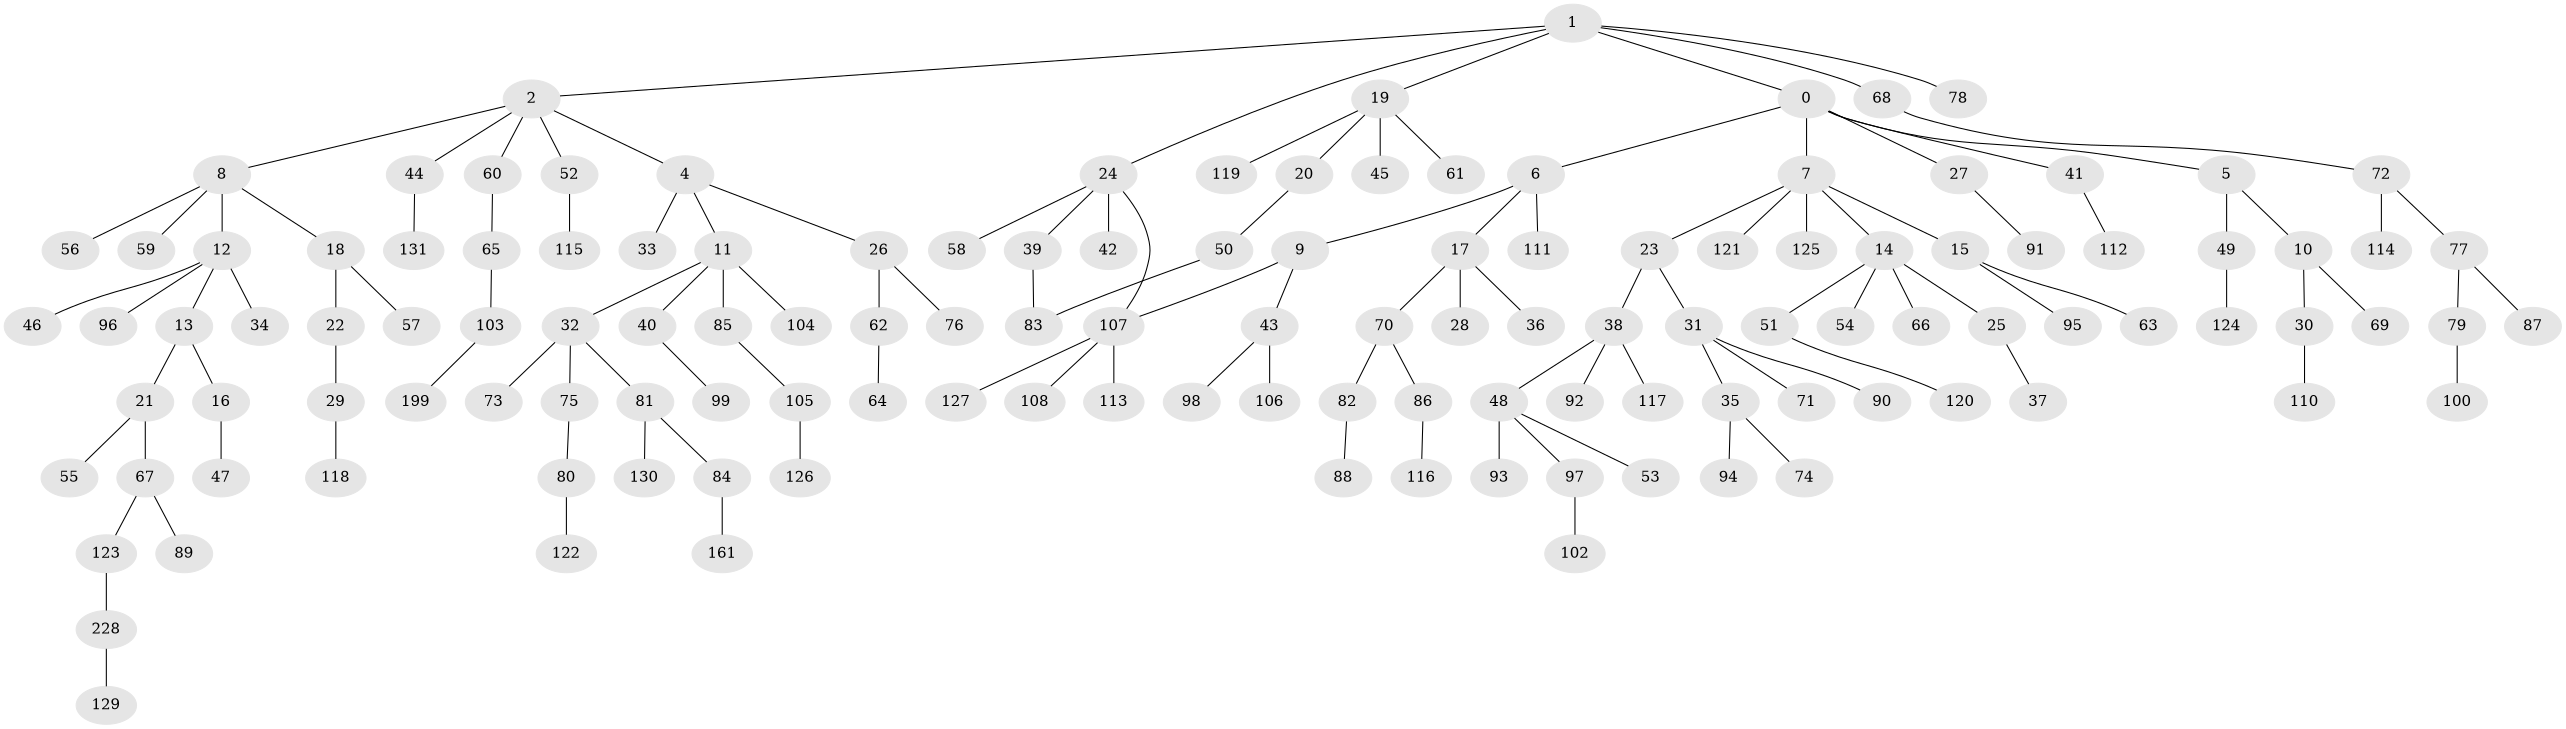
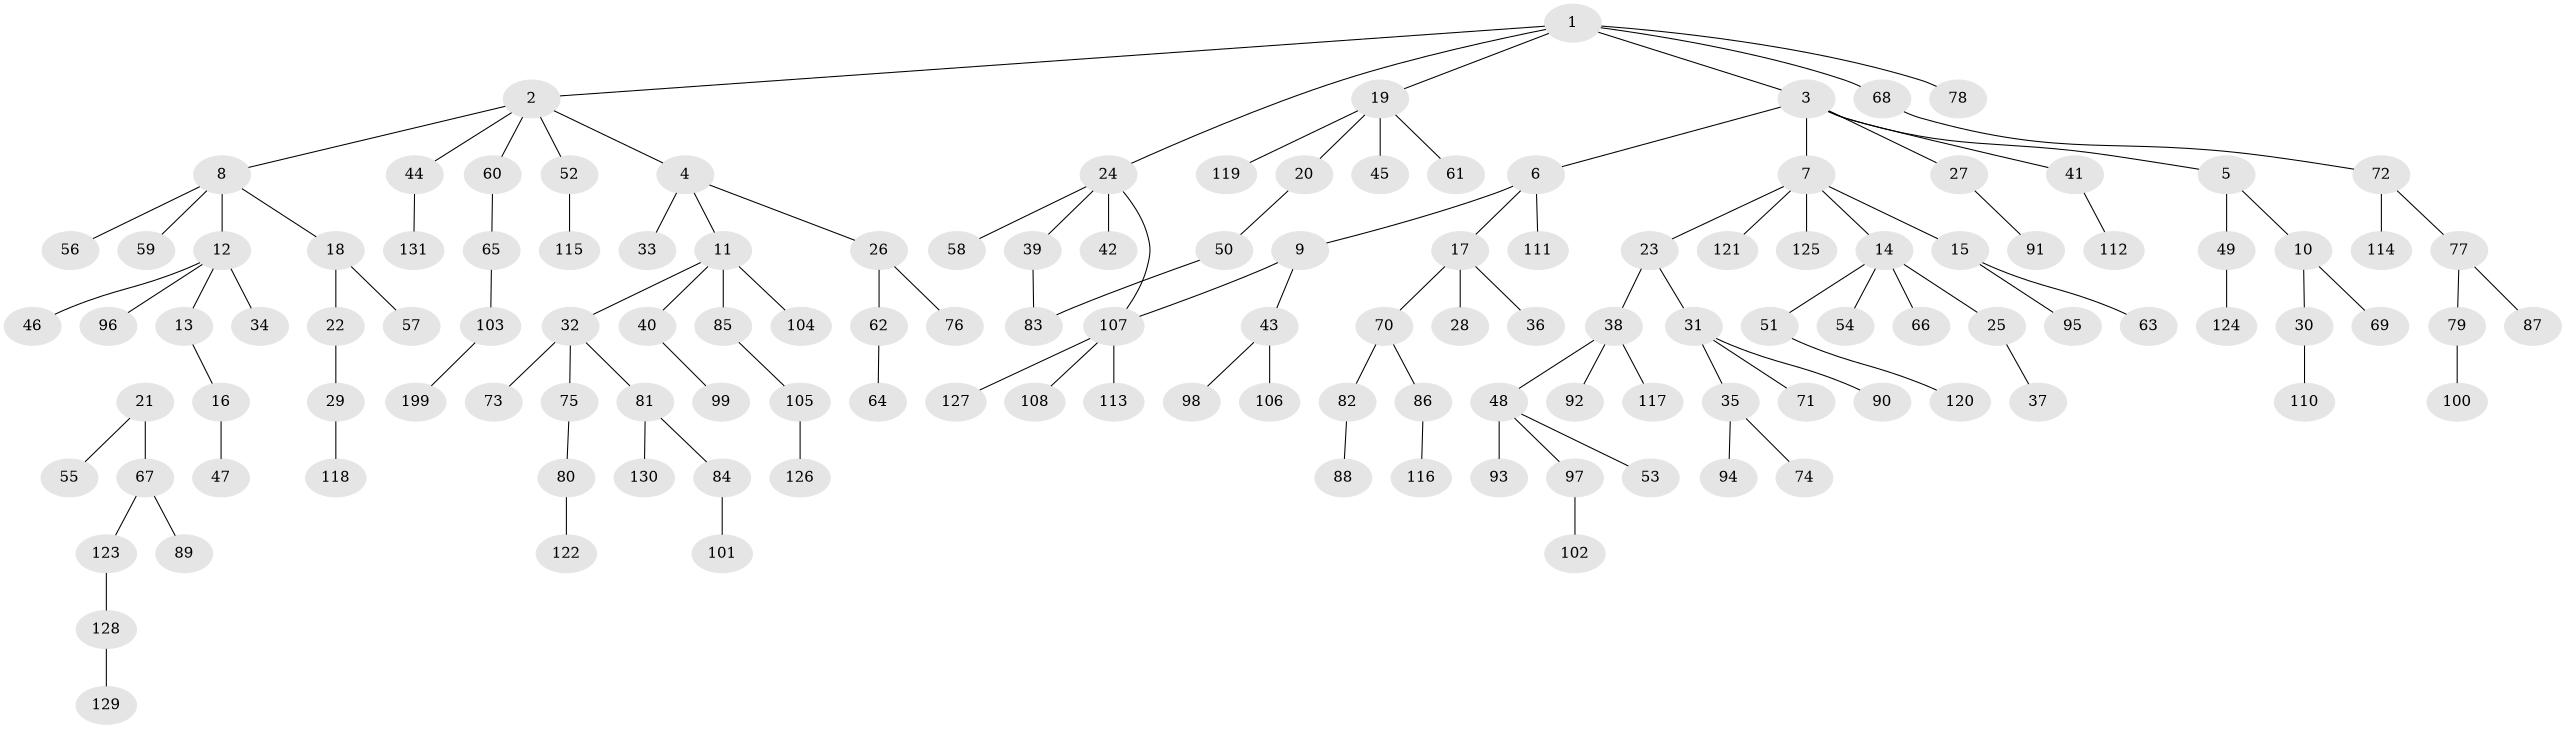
(1807, 99) -> (1807, 99)
(165, 364) -> none
(722, 554) -> (722, 554)
(106, 630) -> (106, 630)
